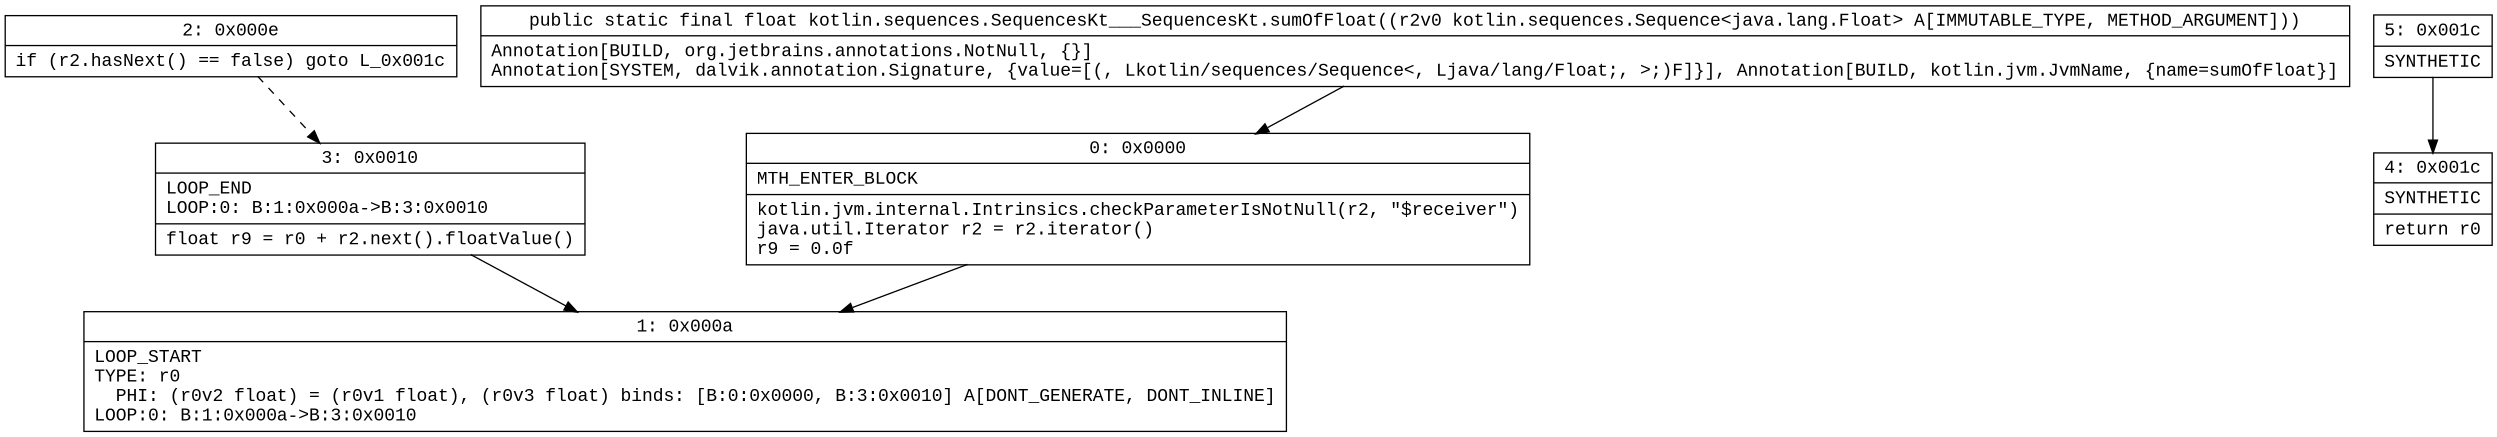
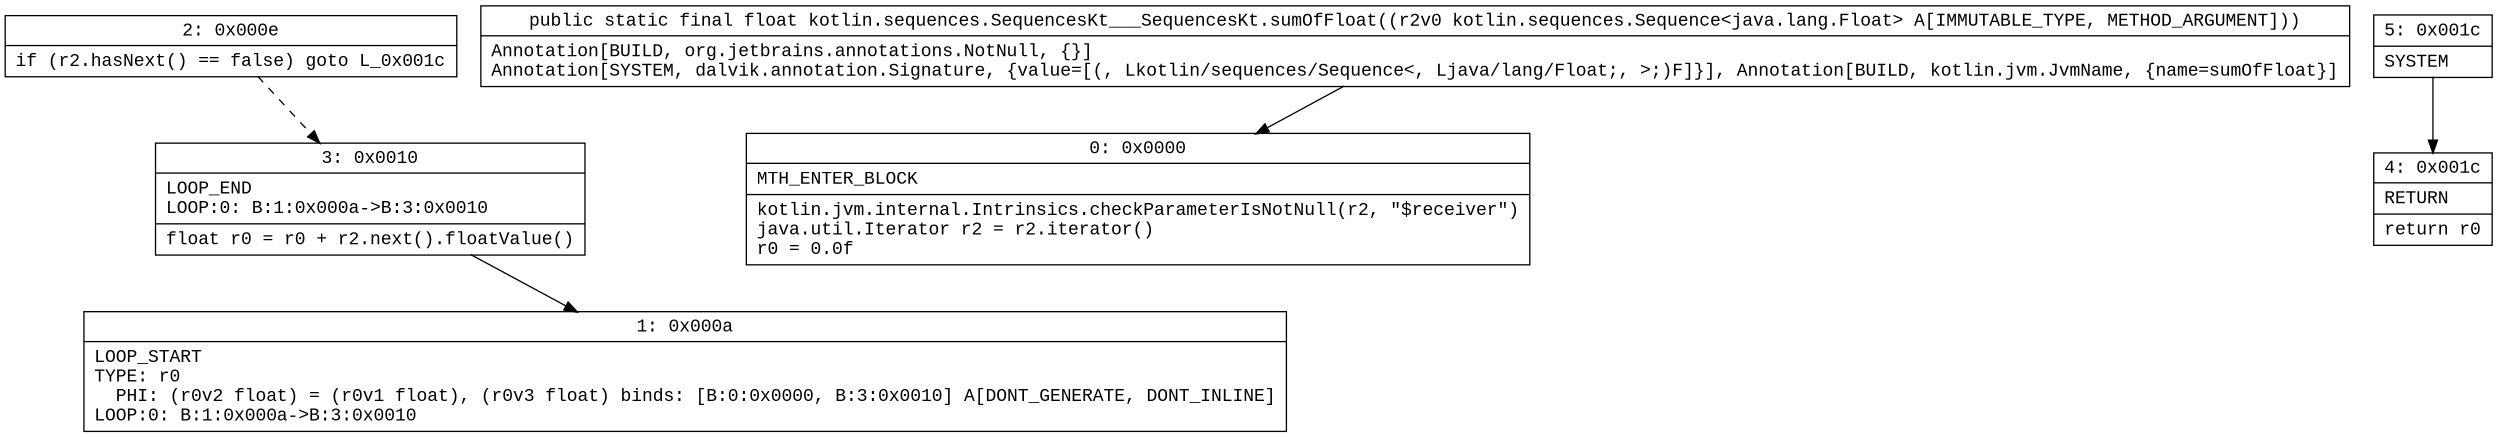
(2433, 61) -> (2417, 61)
(2433, 198) -> (2417, 198)
(370, 239) -> (370, 239)
(806, 249) -> (806, 249)
(910, 286) -> none
